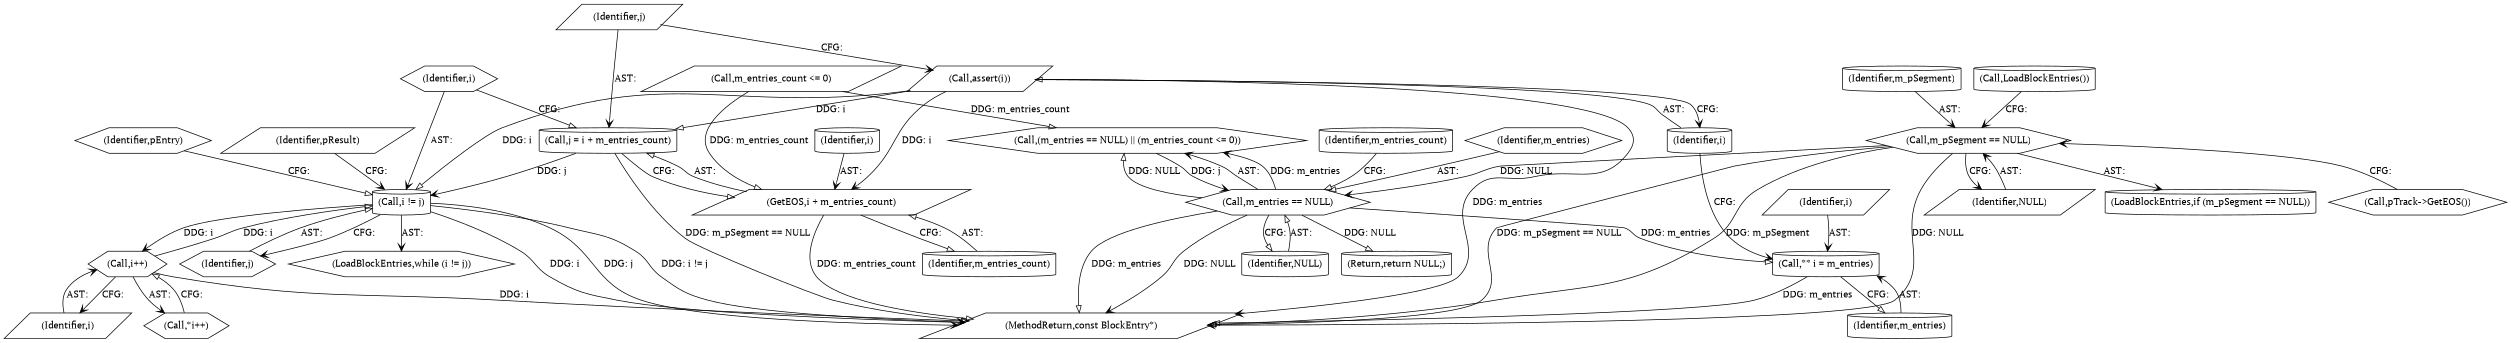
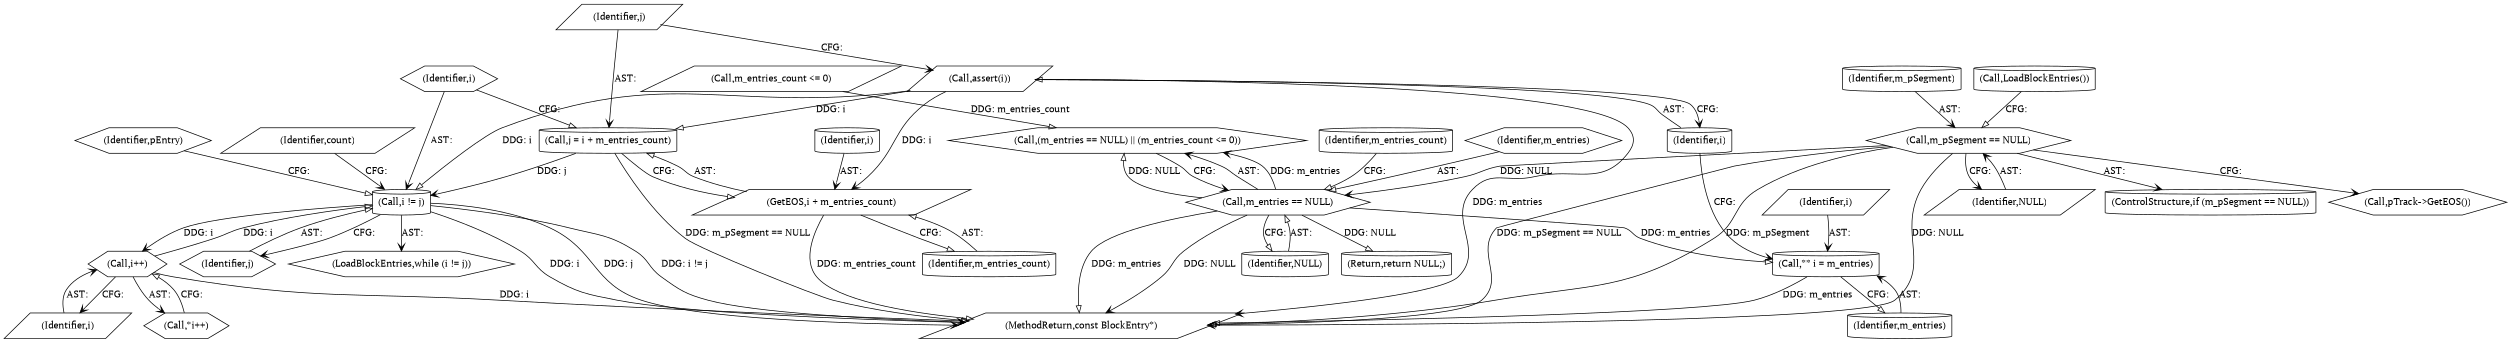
(2004, 107) -> (2004, 107)
(318, 141) -> (318, 141)
(706, 142) -> none
(2235, 152) -> (2193, 171)
(1206, 171) -> (1206, 171)
(2211, 202) -> (2211, 202)
